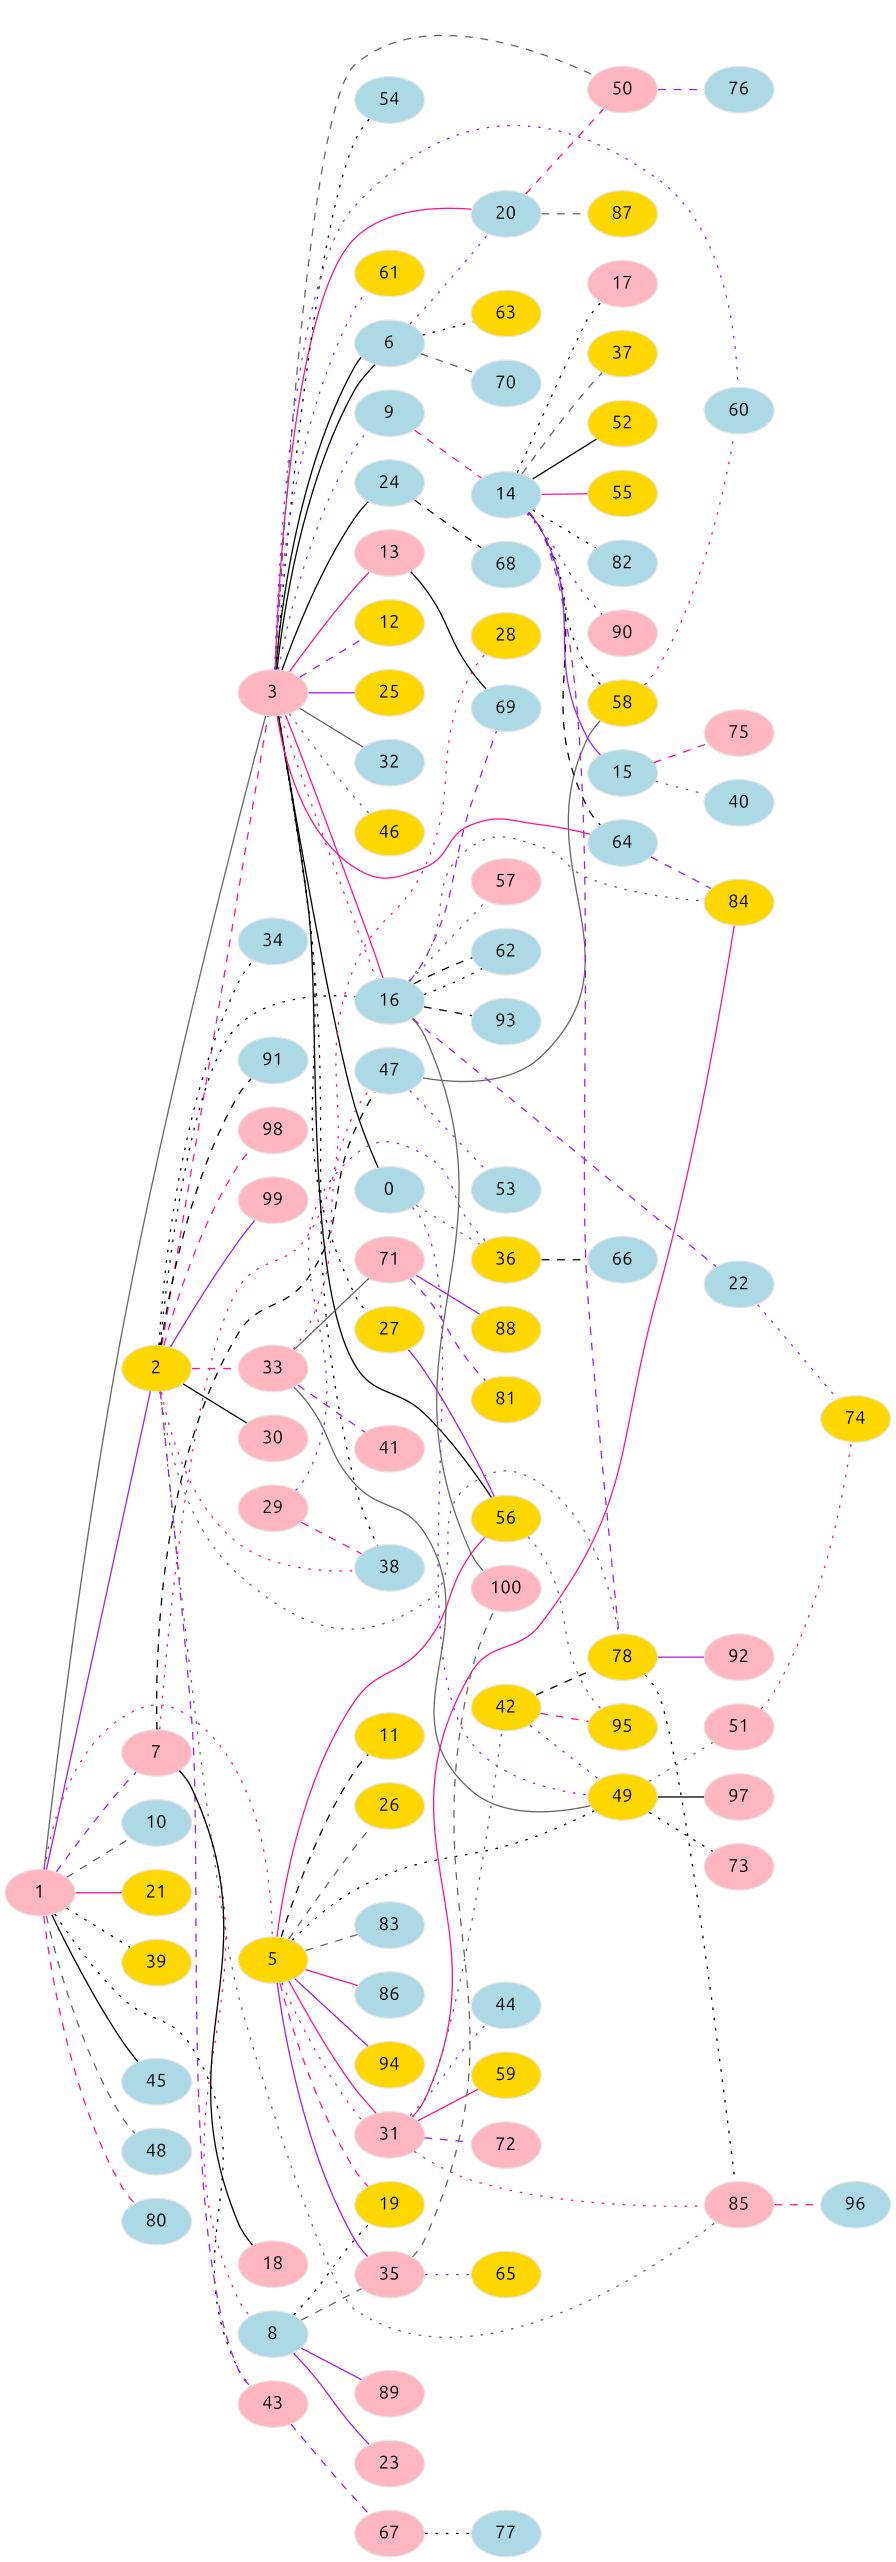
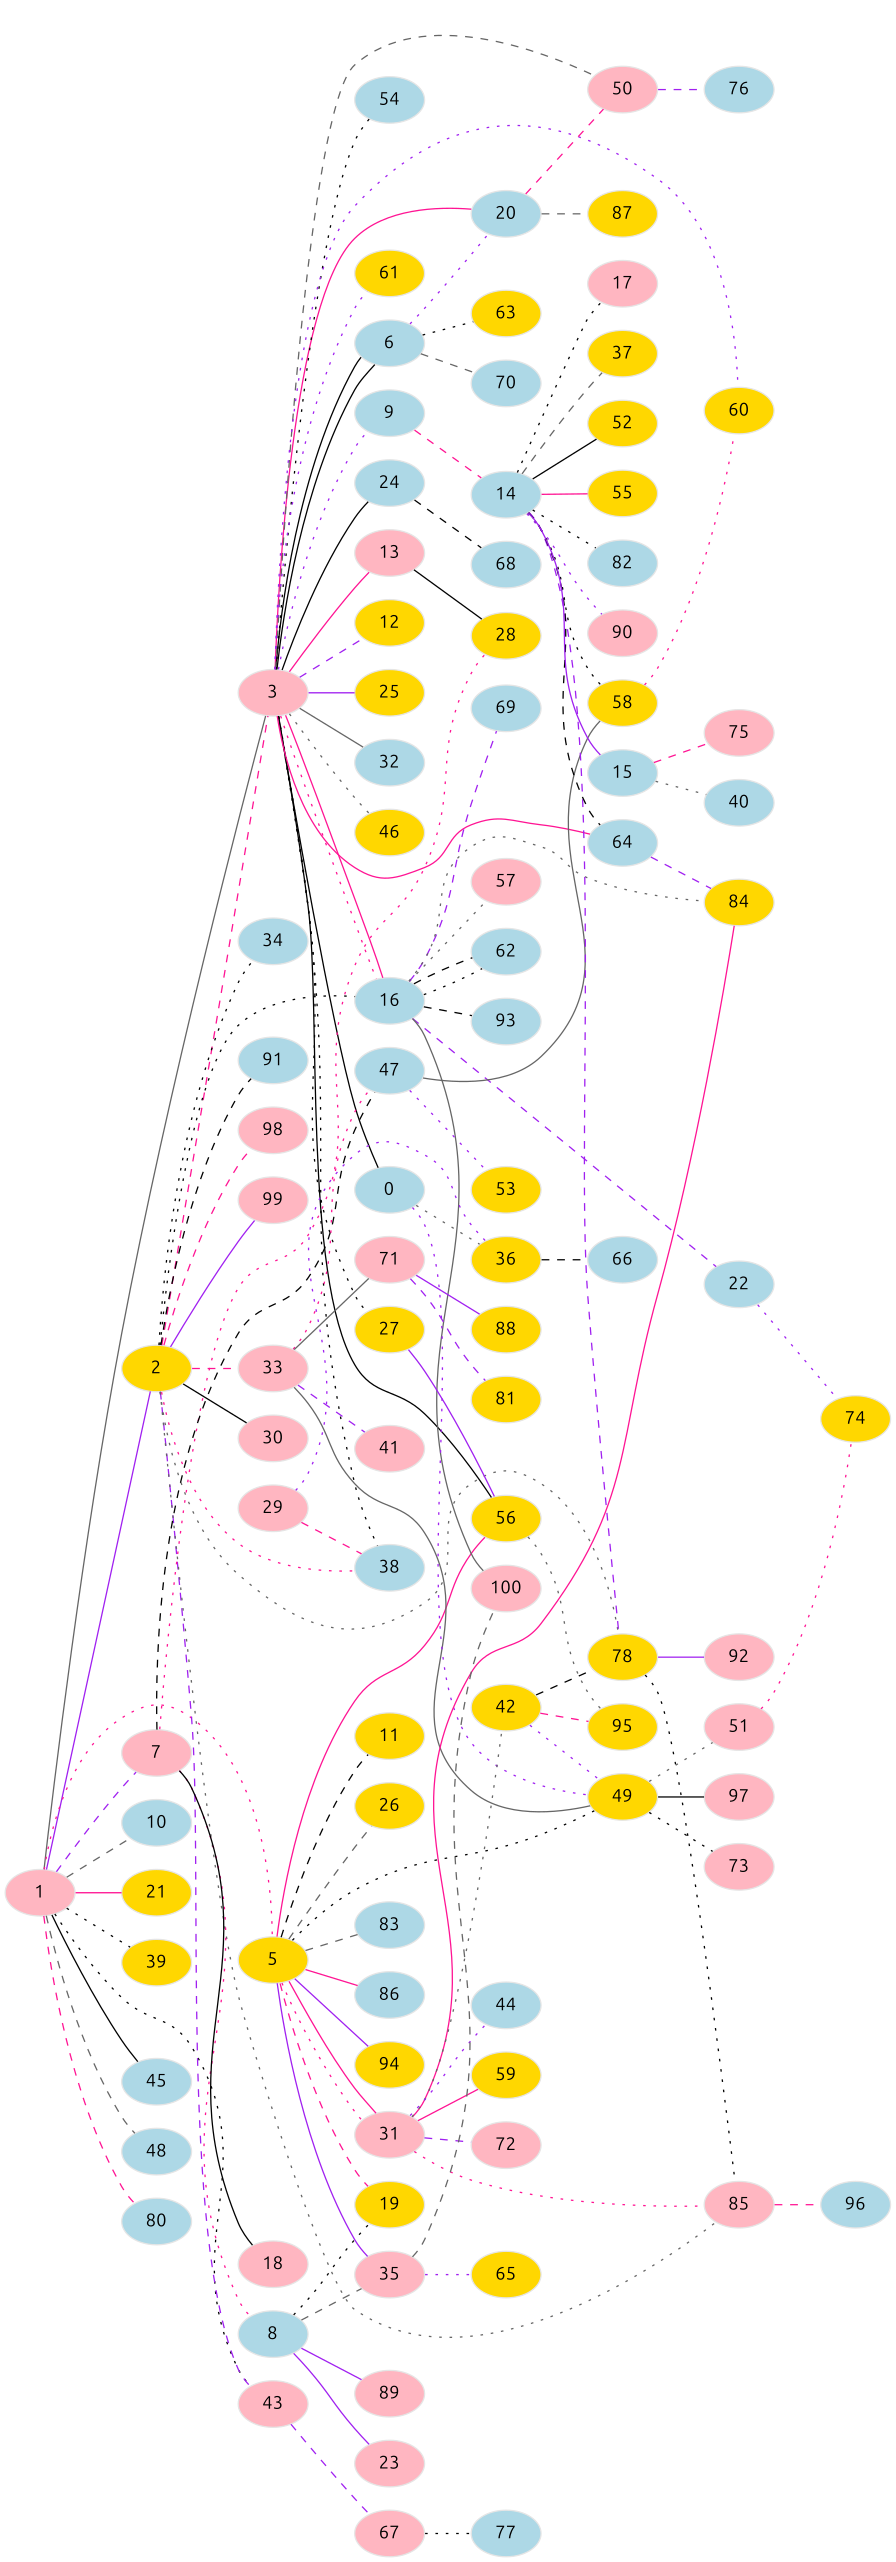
(739, 411) -> (739, 411)
(449, 630) -> (448, 594)
(506, 1190) -> (506, 1190)
